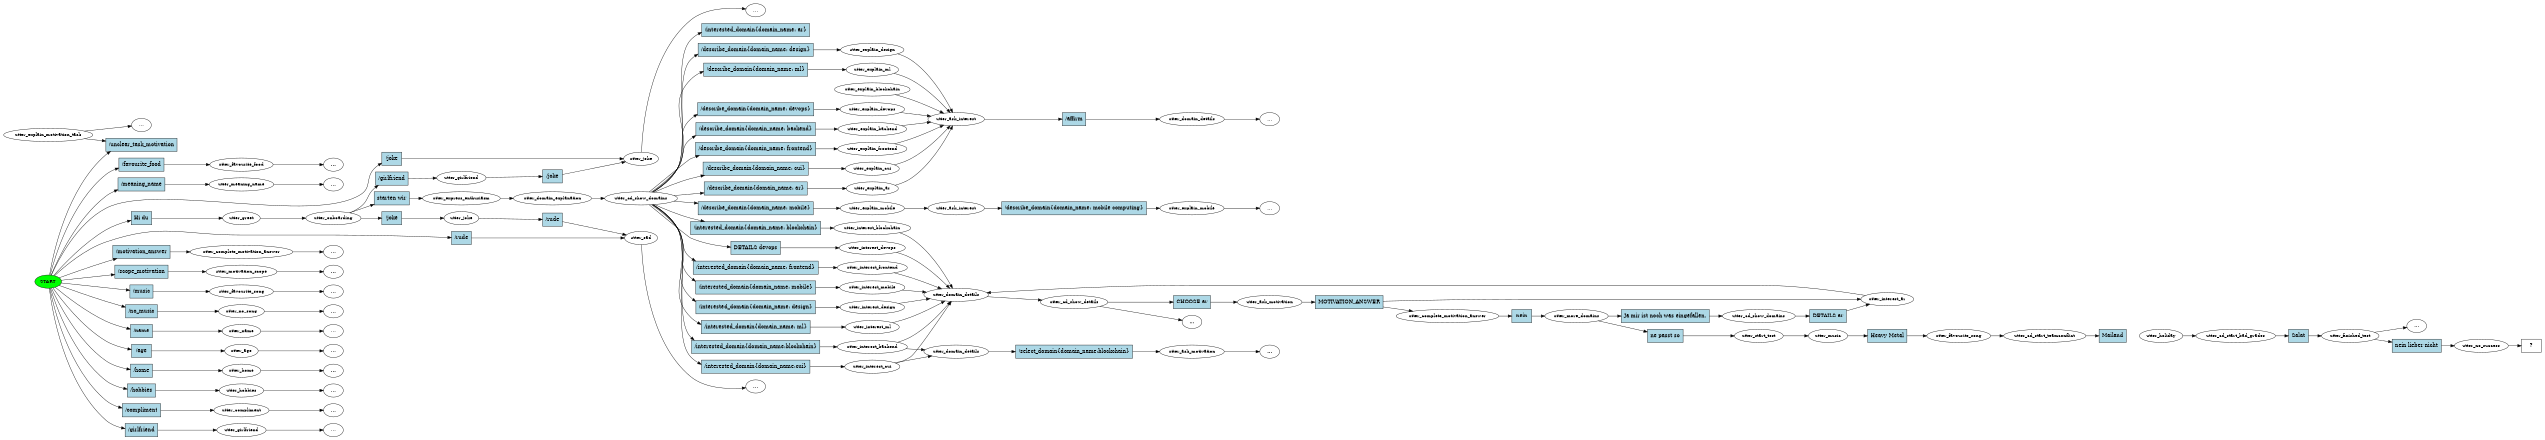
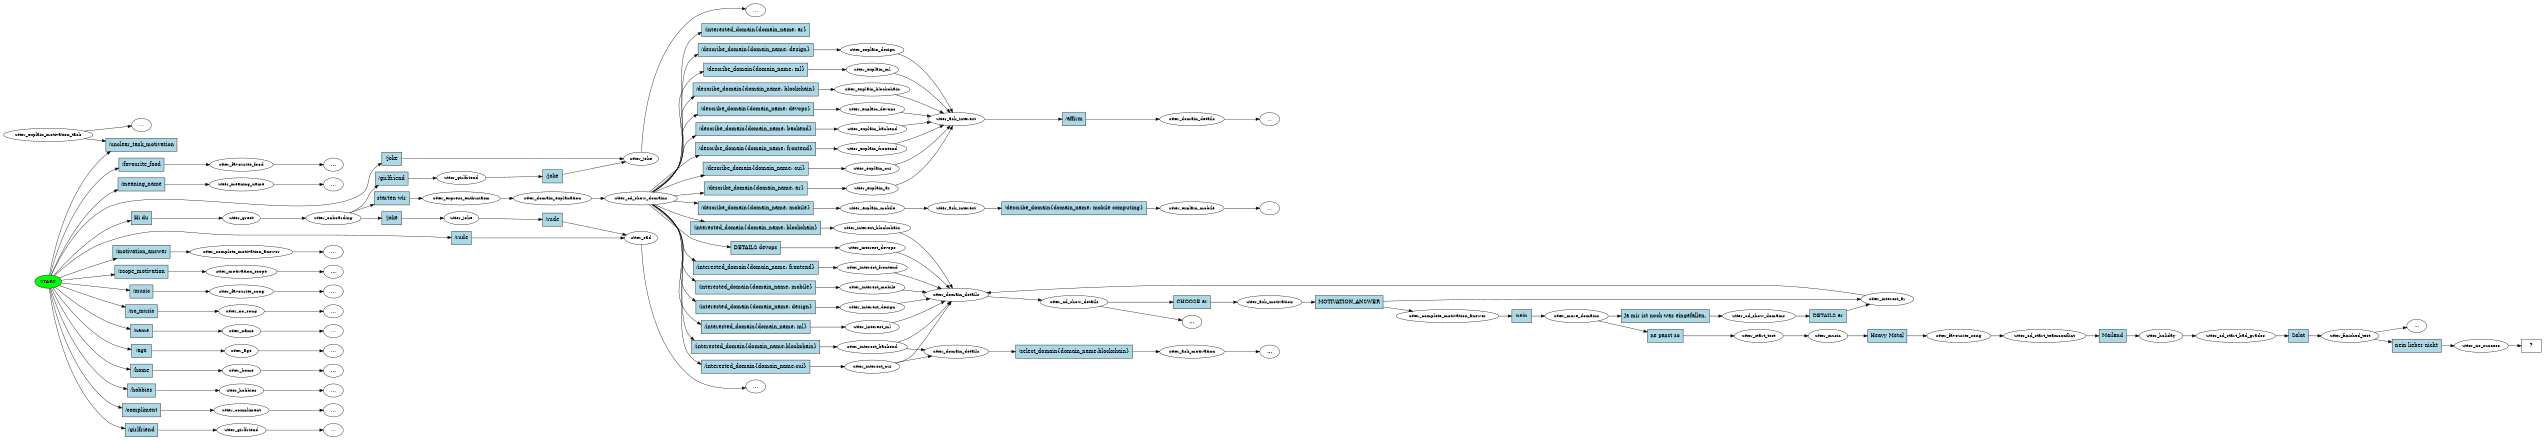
none -> (756, 89)
none -> (2131, 336)
